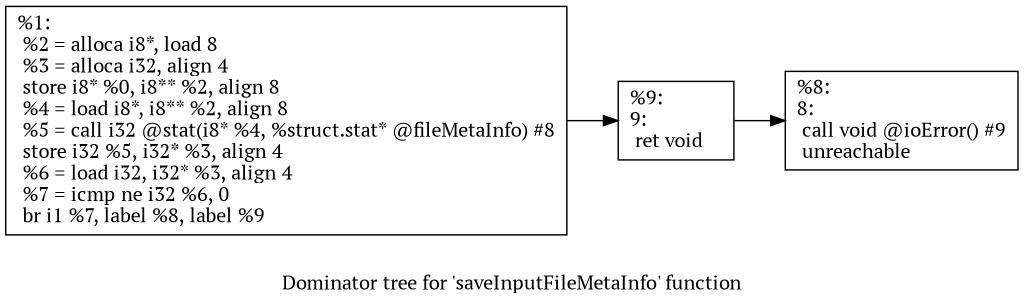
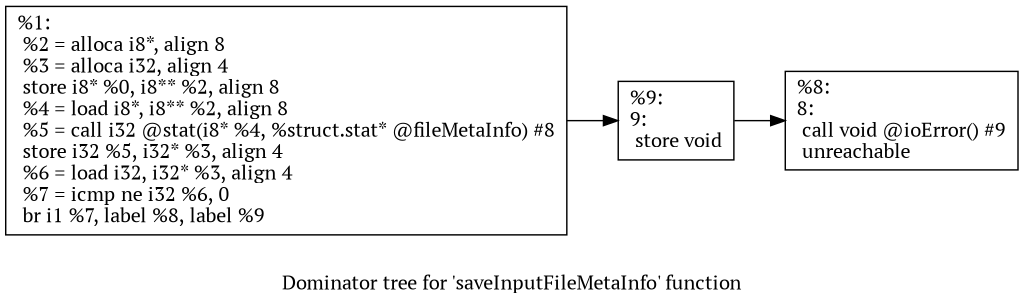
(118, 45) -> (121, 45)
(667, 141) -> (676, 141)
